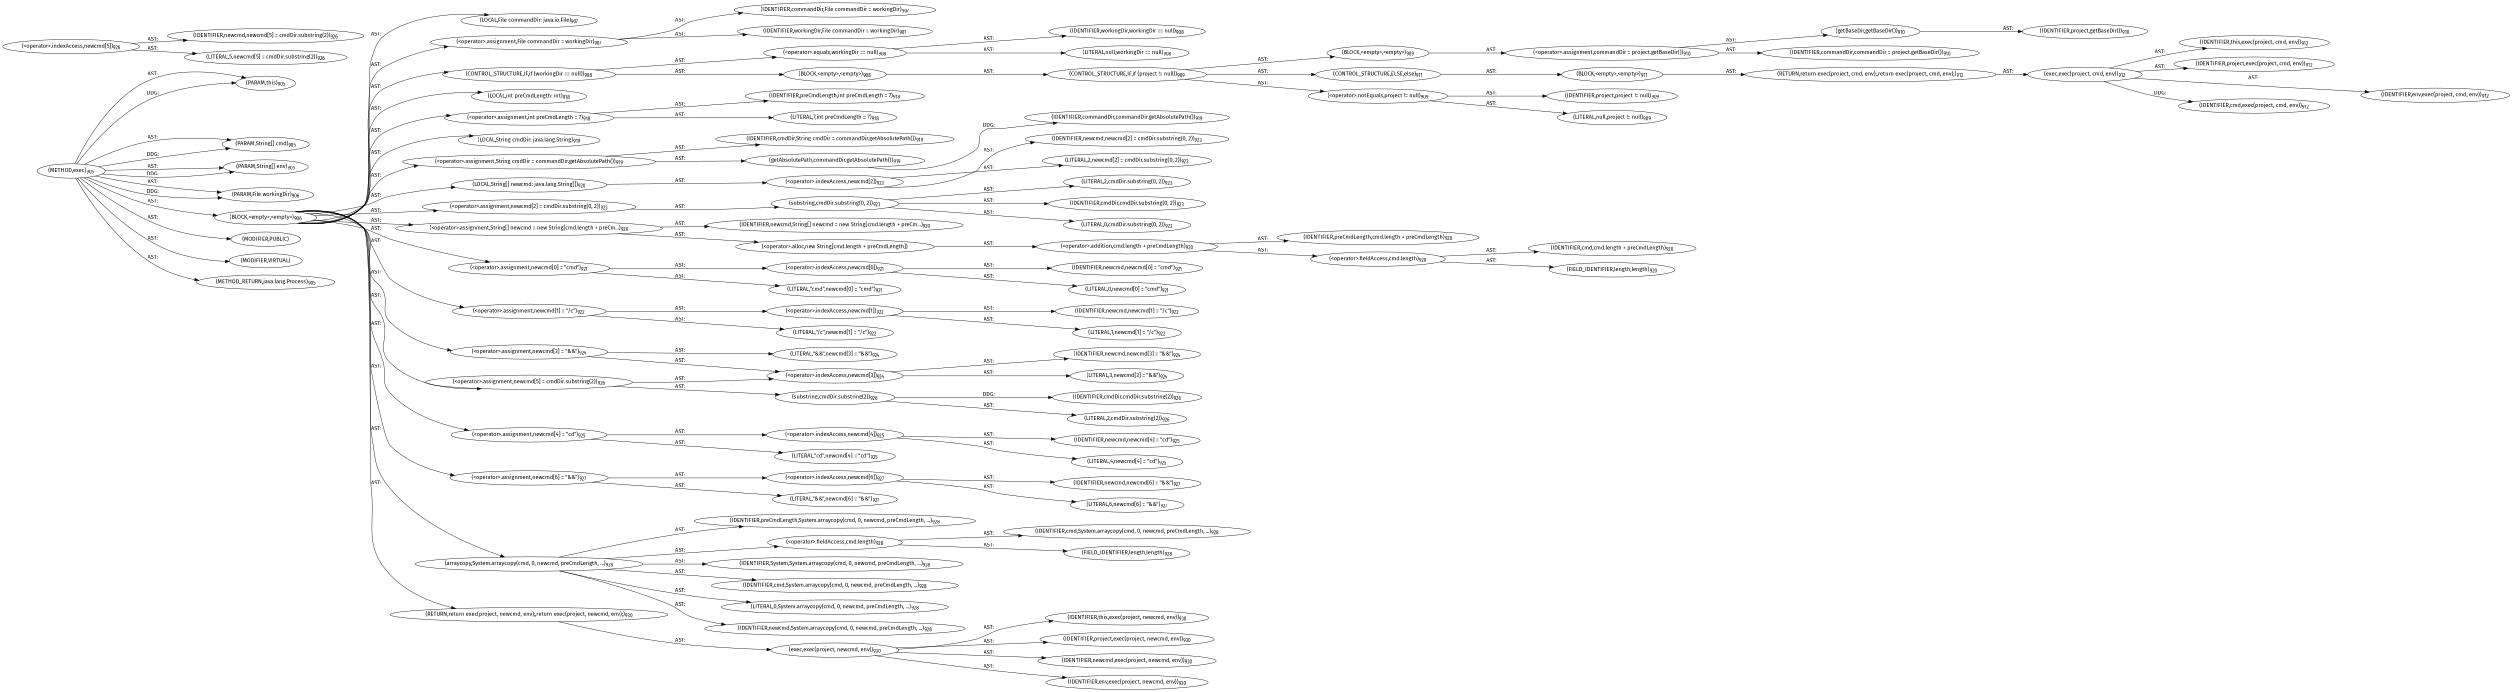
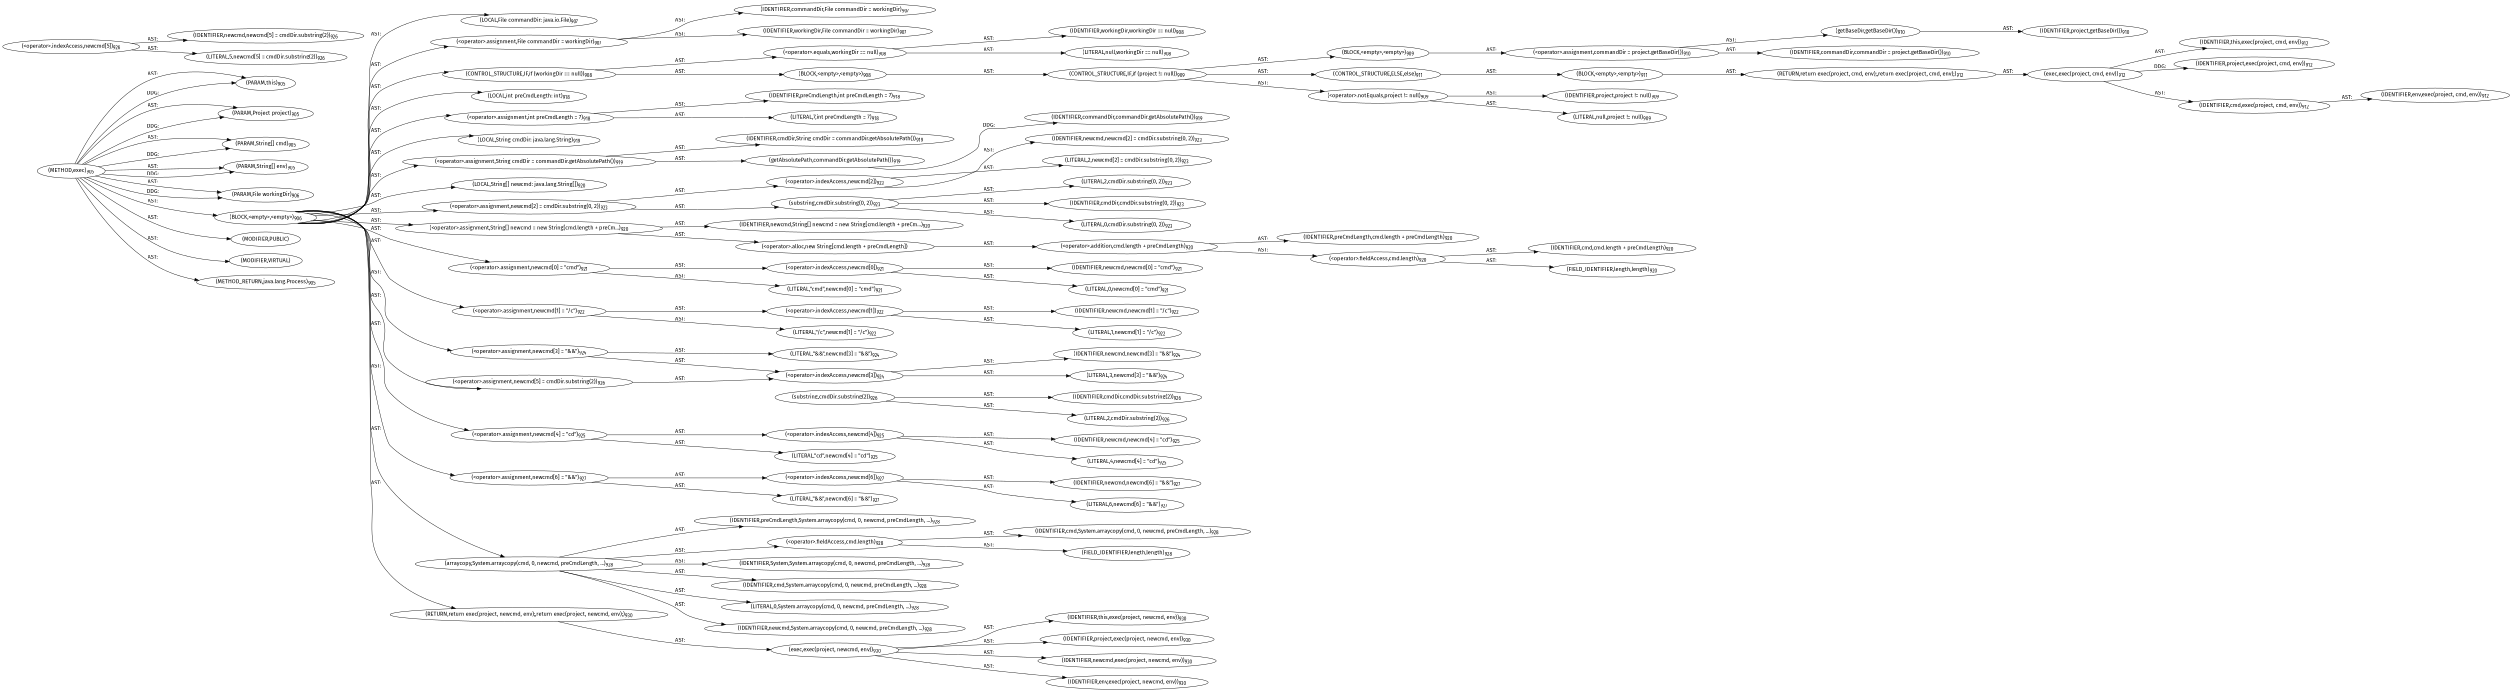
(2161, 67) -> (2161, 67)
(2250, 85) -> (2343, 101)
(2161, 93) -> (2161, 93)
none -> (266, 114)
(684, 184) -> (687, 194)
(694, 390) -> none
(990, 394) -> (990, 394)
